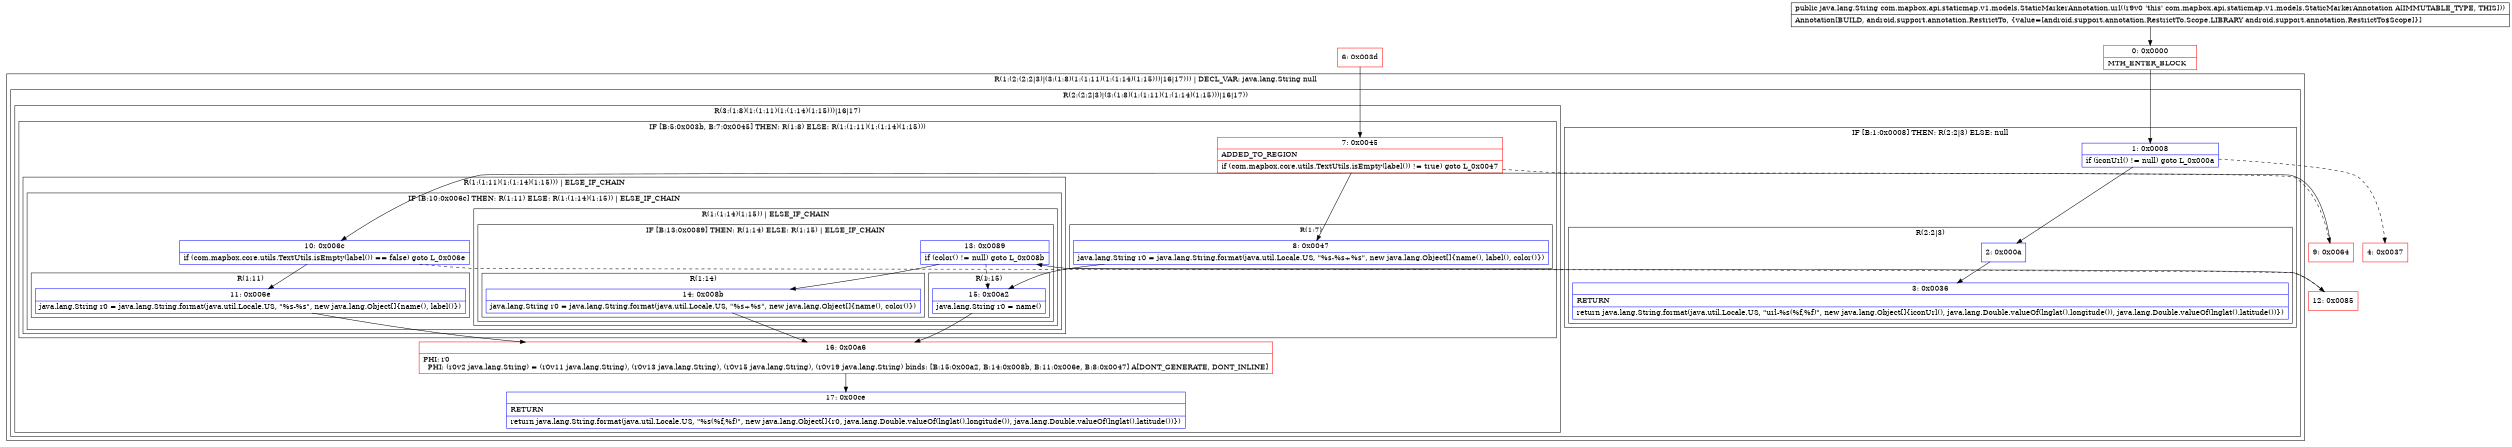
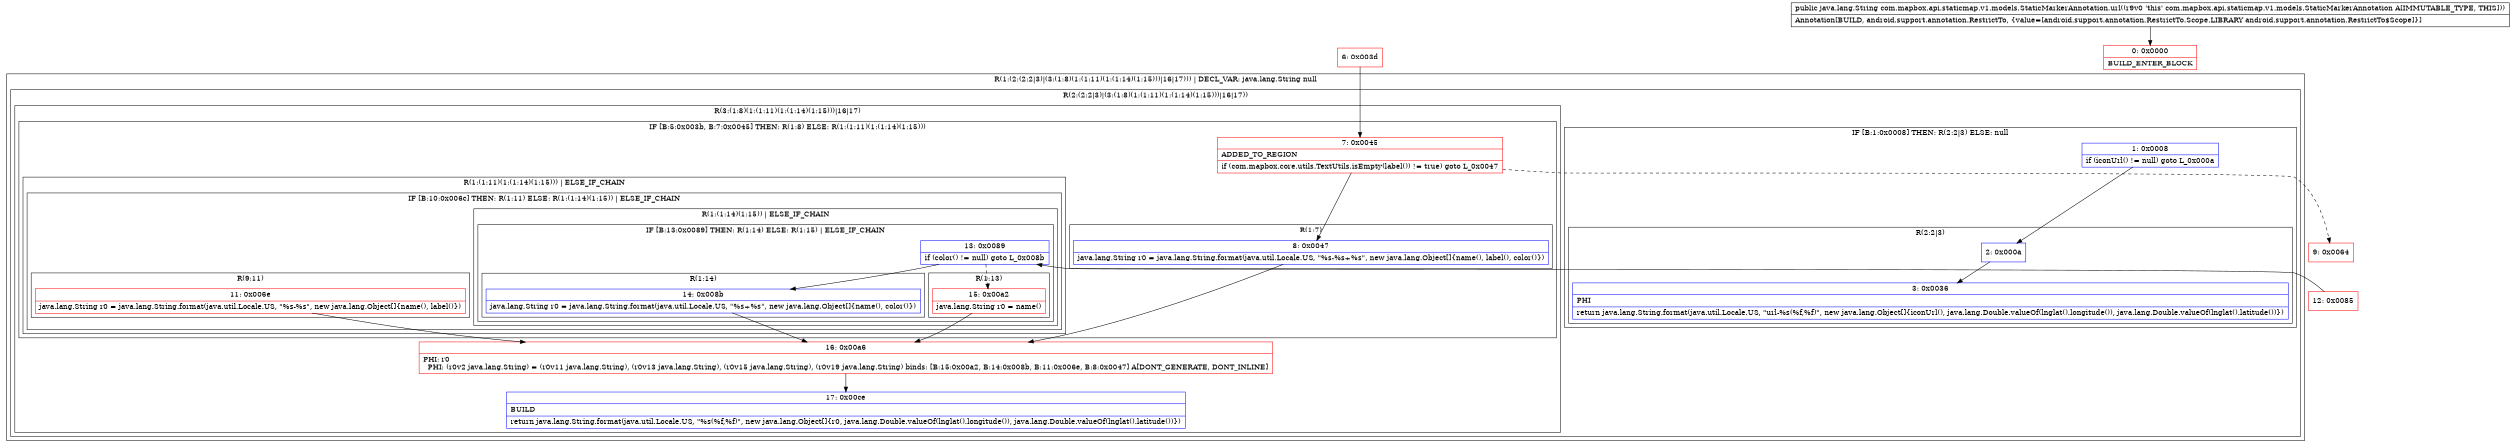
(2147, 63) -> (2150, 63)
(2150, 104) -> none
(325, 252) -> none
(2385, 252) -> none
(1037, 276) -> (1160, 308)
(250, 279) -> (250, 279)
(989, 279) -> (989, 279)
(250, 301) -> (250, 301)
(989, 301) -> (989, 301)
(1593, 301) -> (1584, 301)
(527, 410) -> (523, 410)
